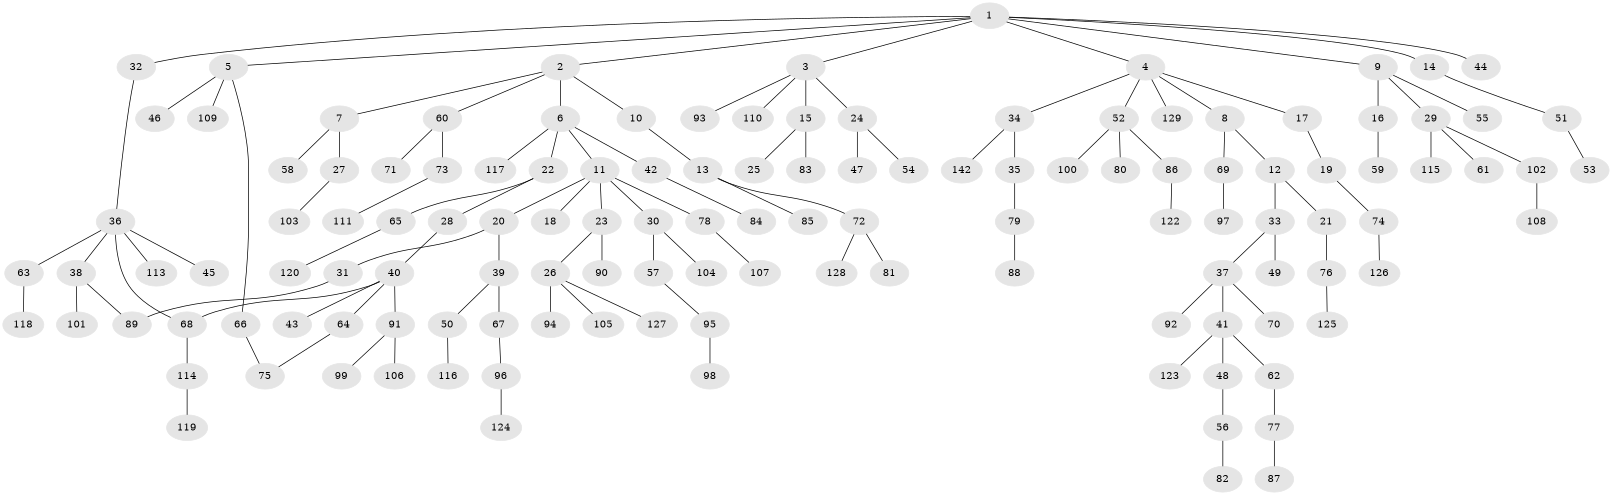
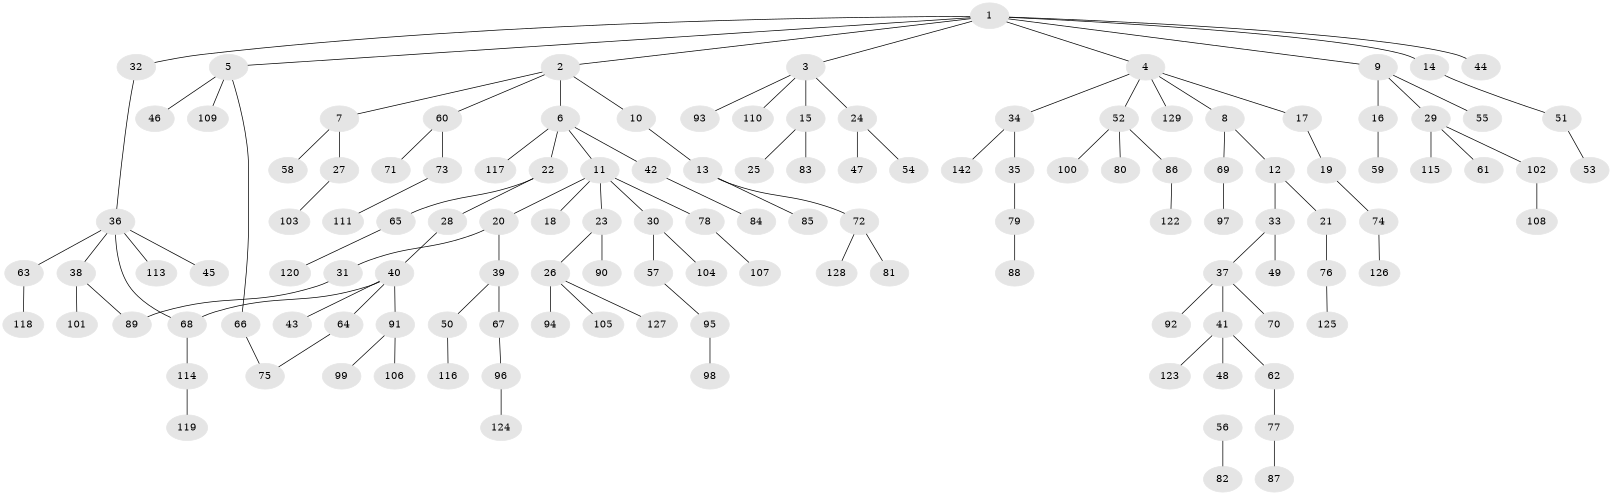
(1223, 402) -> none
